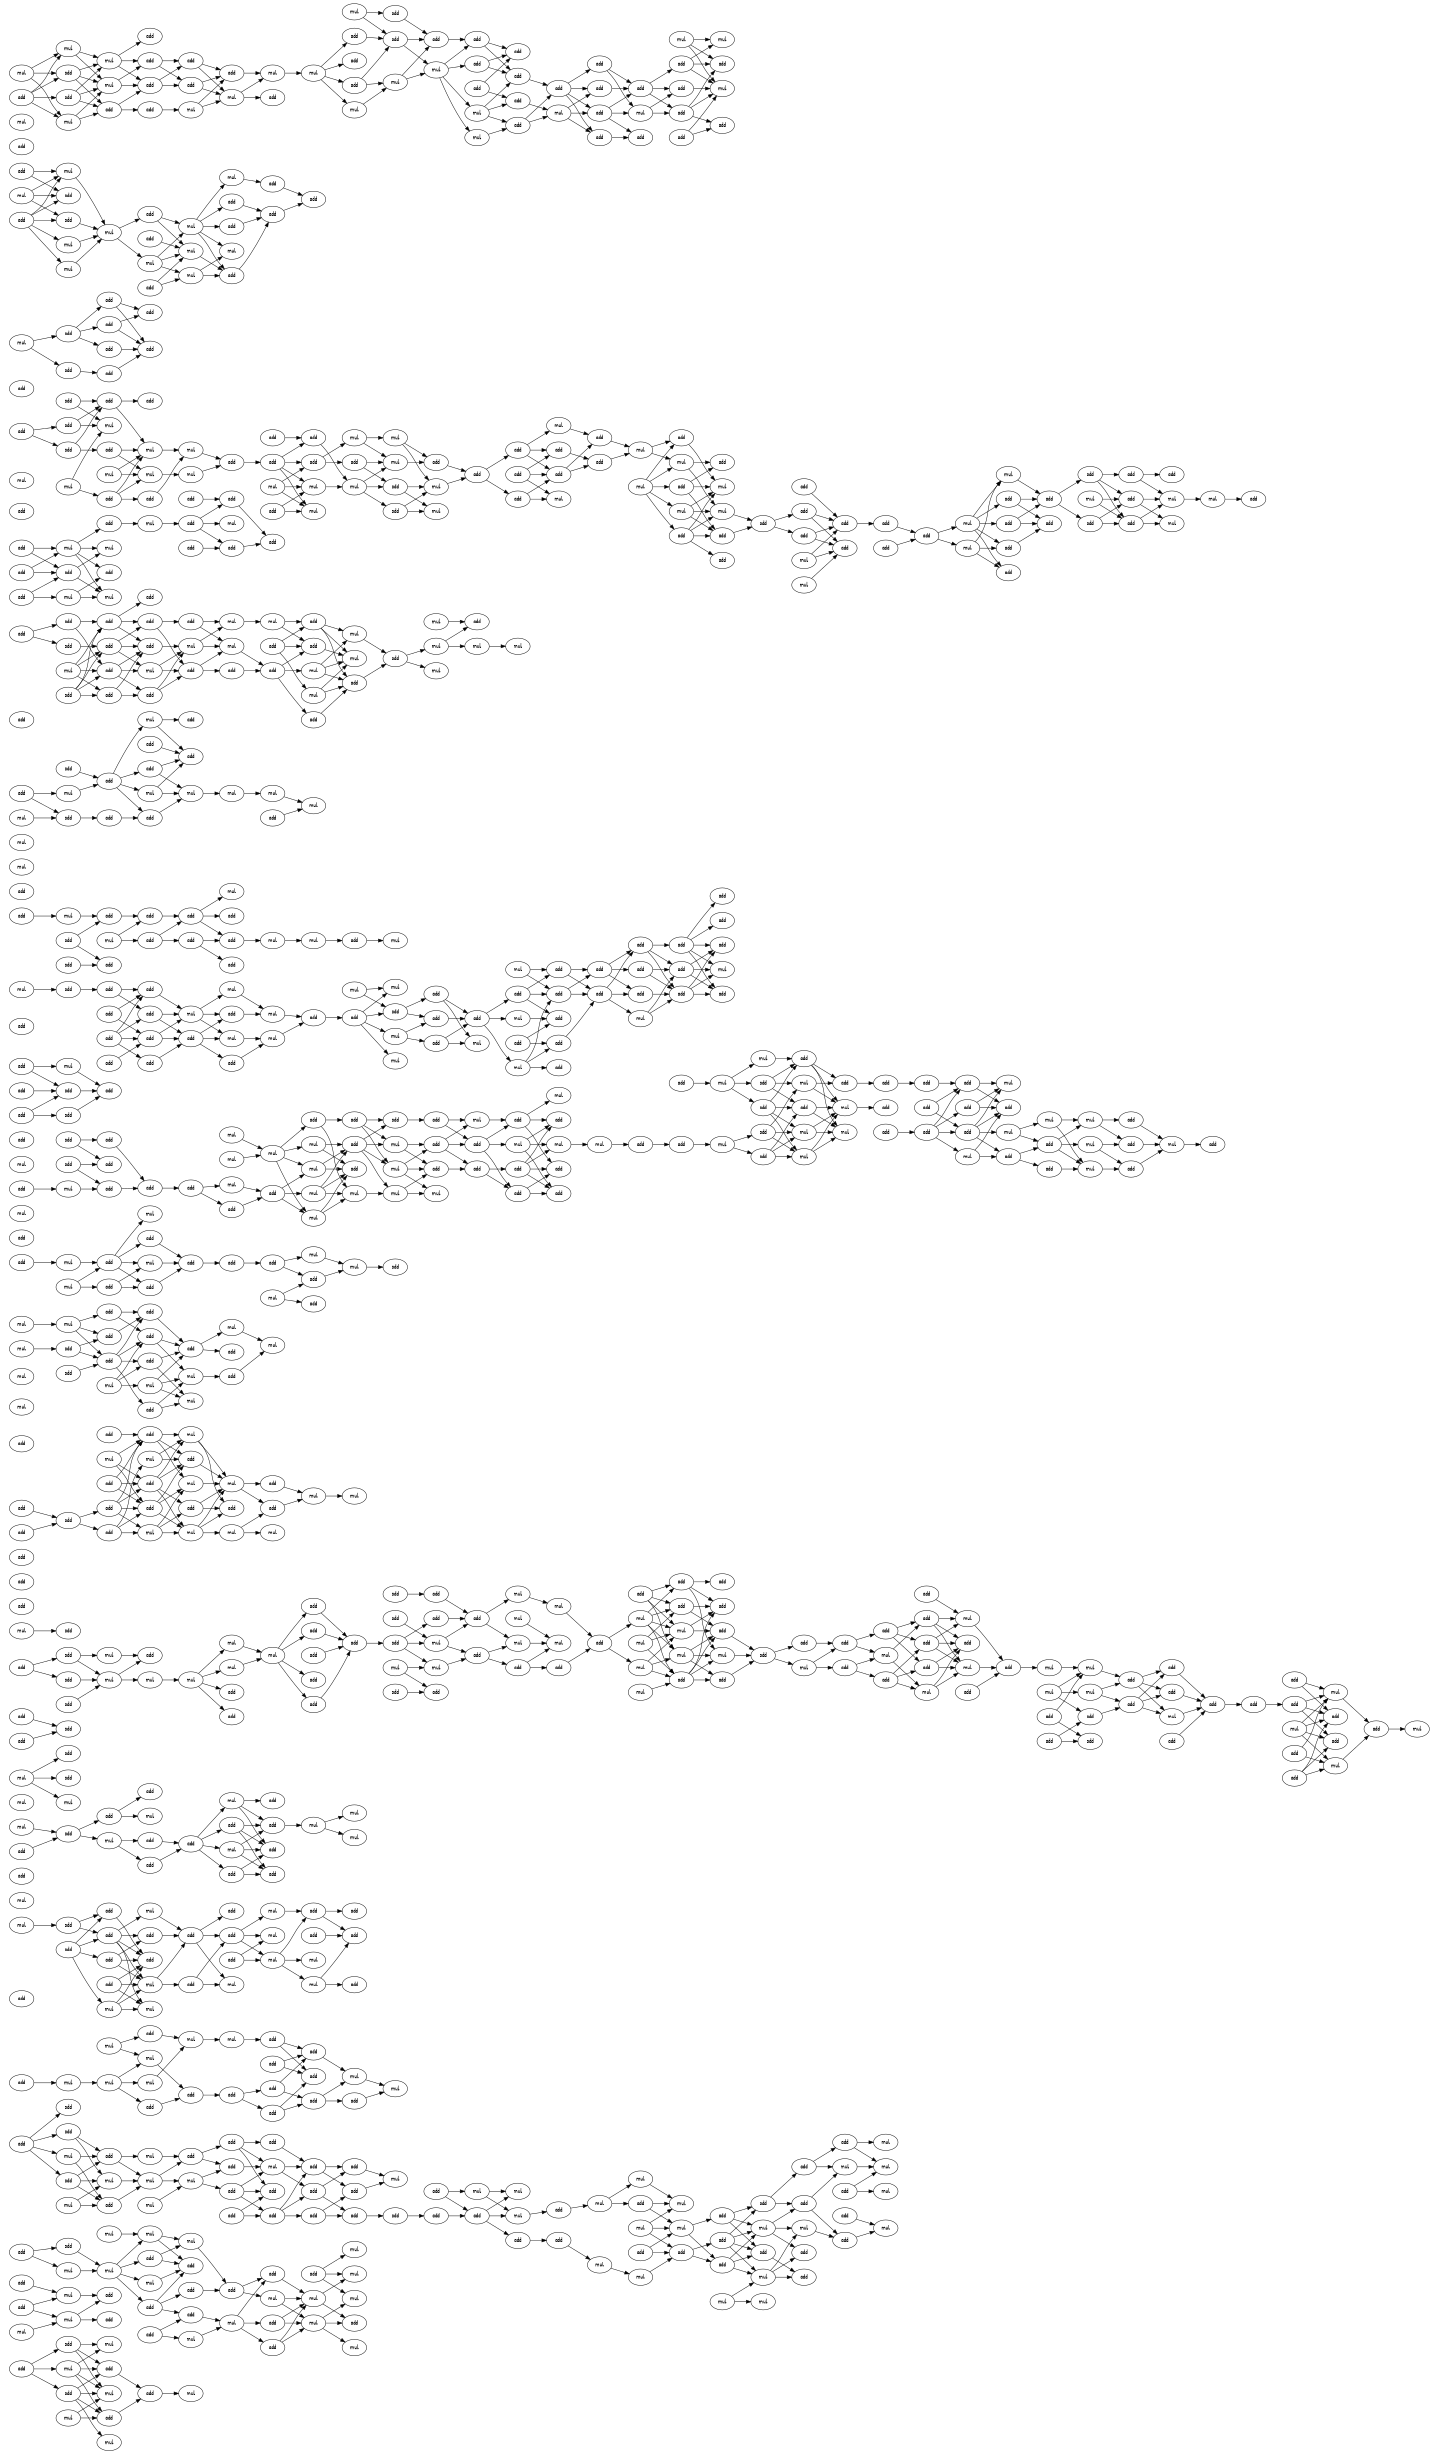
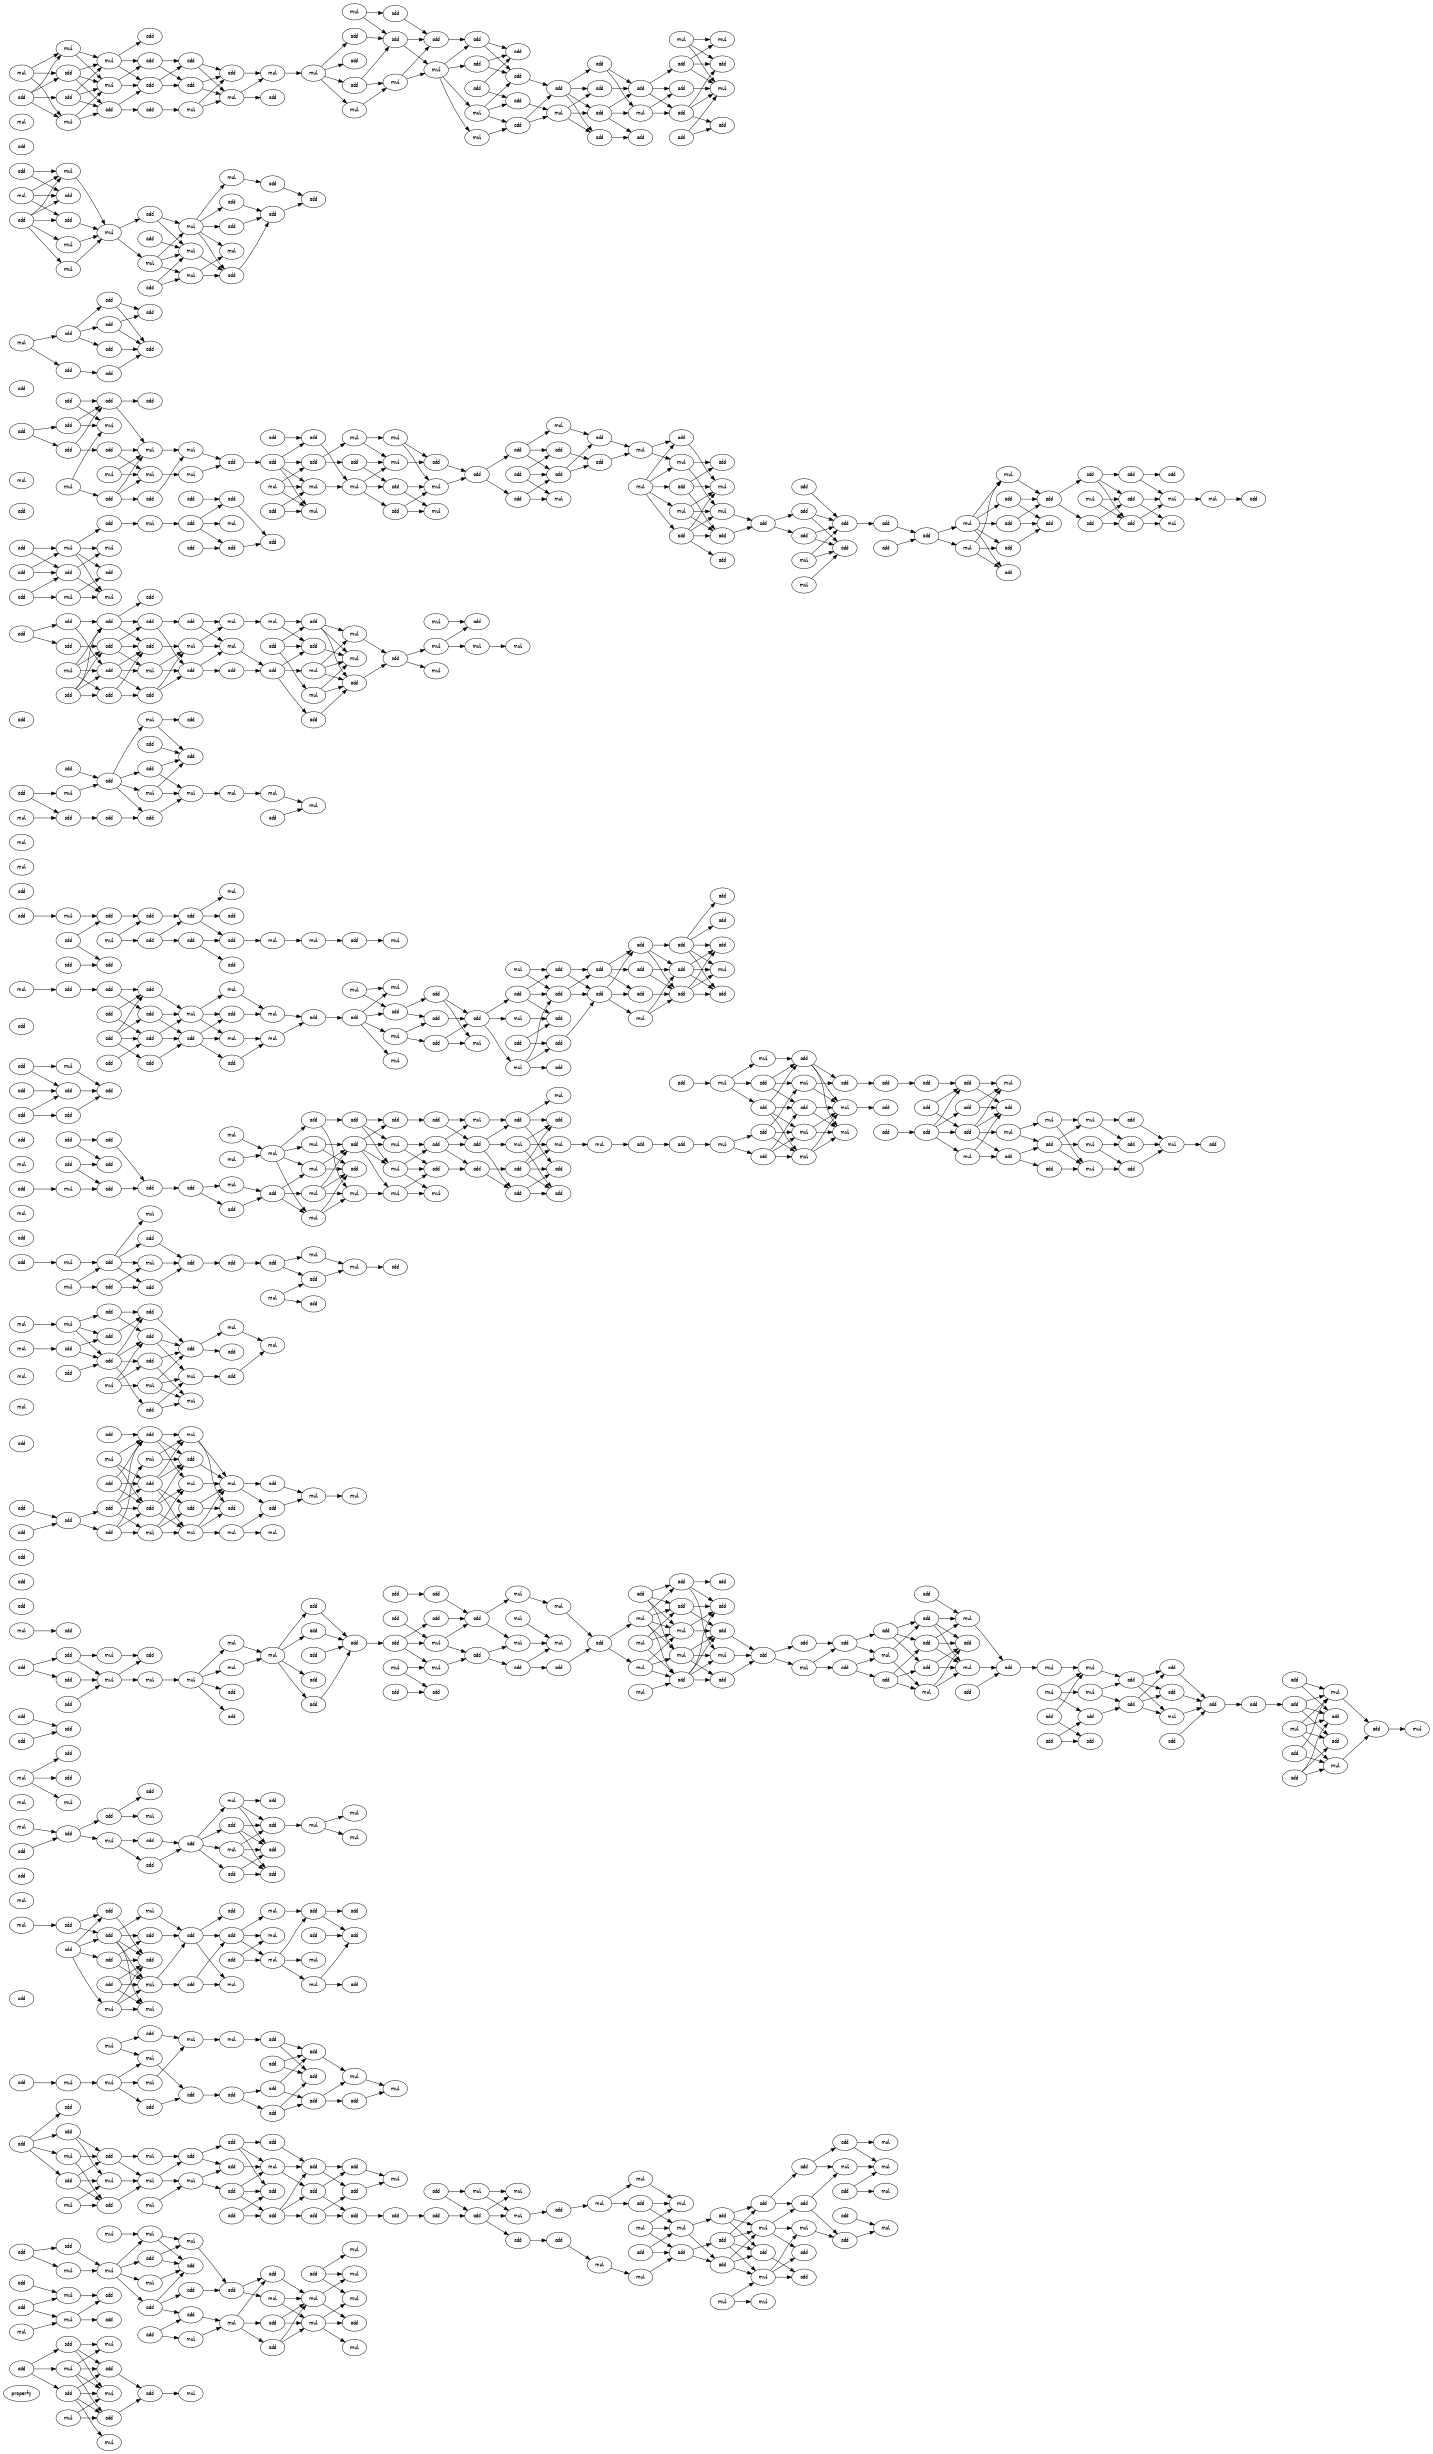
none -> (22, 2393)
